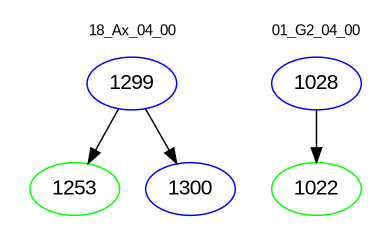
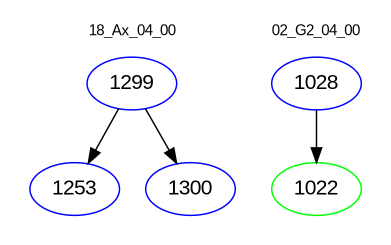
(316, 32) -> (316, 32)
(75, 189) -> (75, 189)
